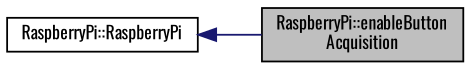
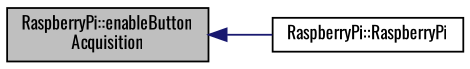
(239, 35) -> (250, 35)
